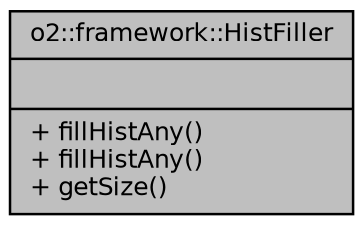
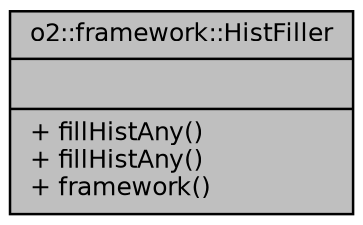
(99, 188) -> (121, 188)
